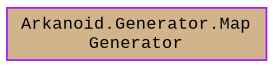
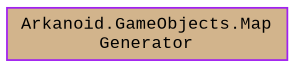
(137, 34) -> (147, 34)
